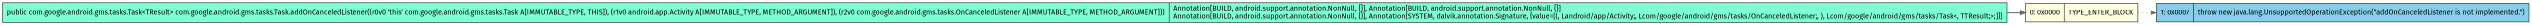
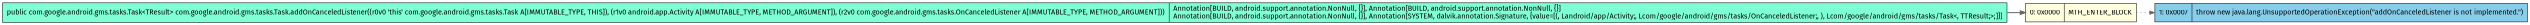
(2101, 12) -> (2100, 12)
